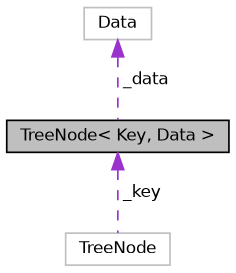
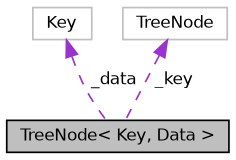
(118, 24) -> (62, 24)
(118, 201) -> (142, 88)
